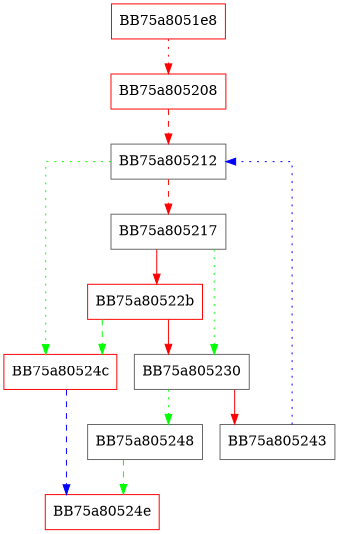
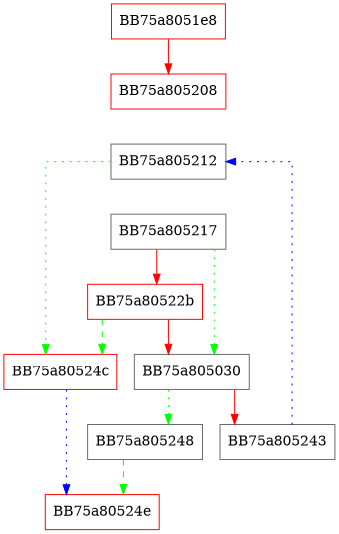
(168, 51) -> (168, 51)
(168, 122) -> none
(168, 192) -> none
(192, 372) -> (192, 372)
(66, 437) -> (66, 437)
